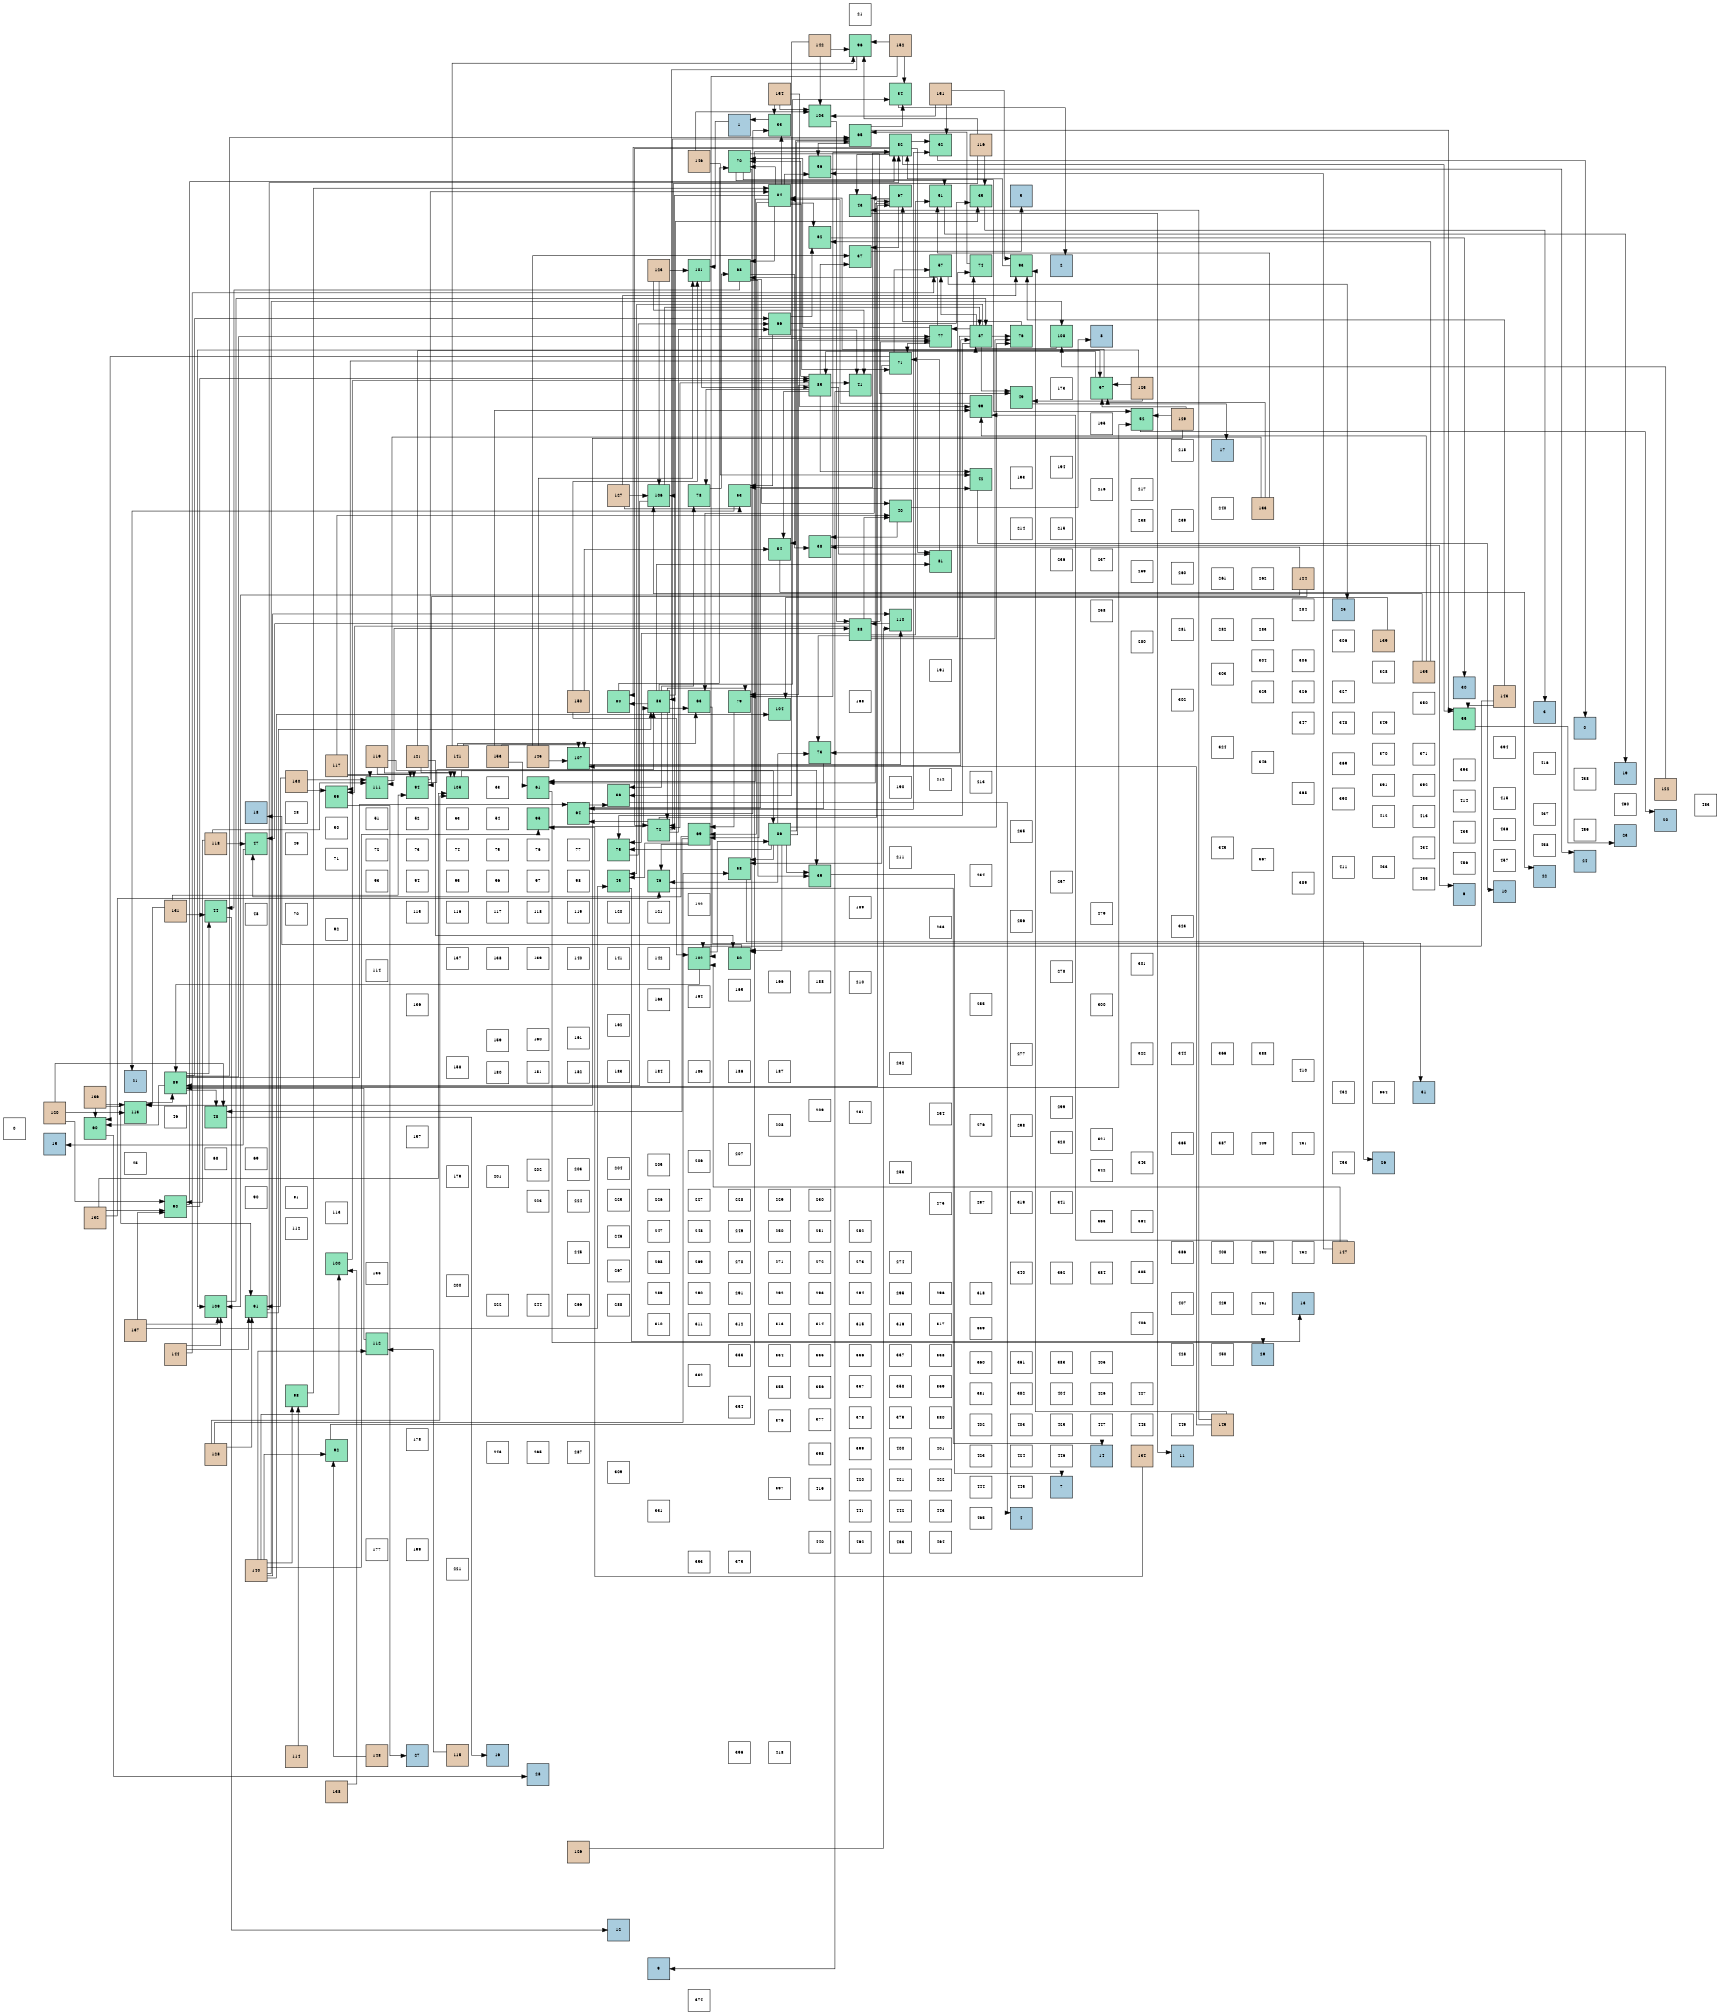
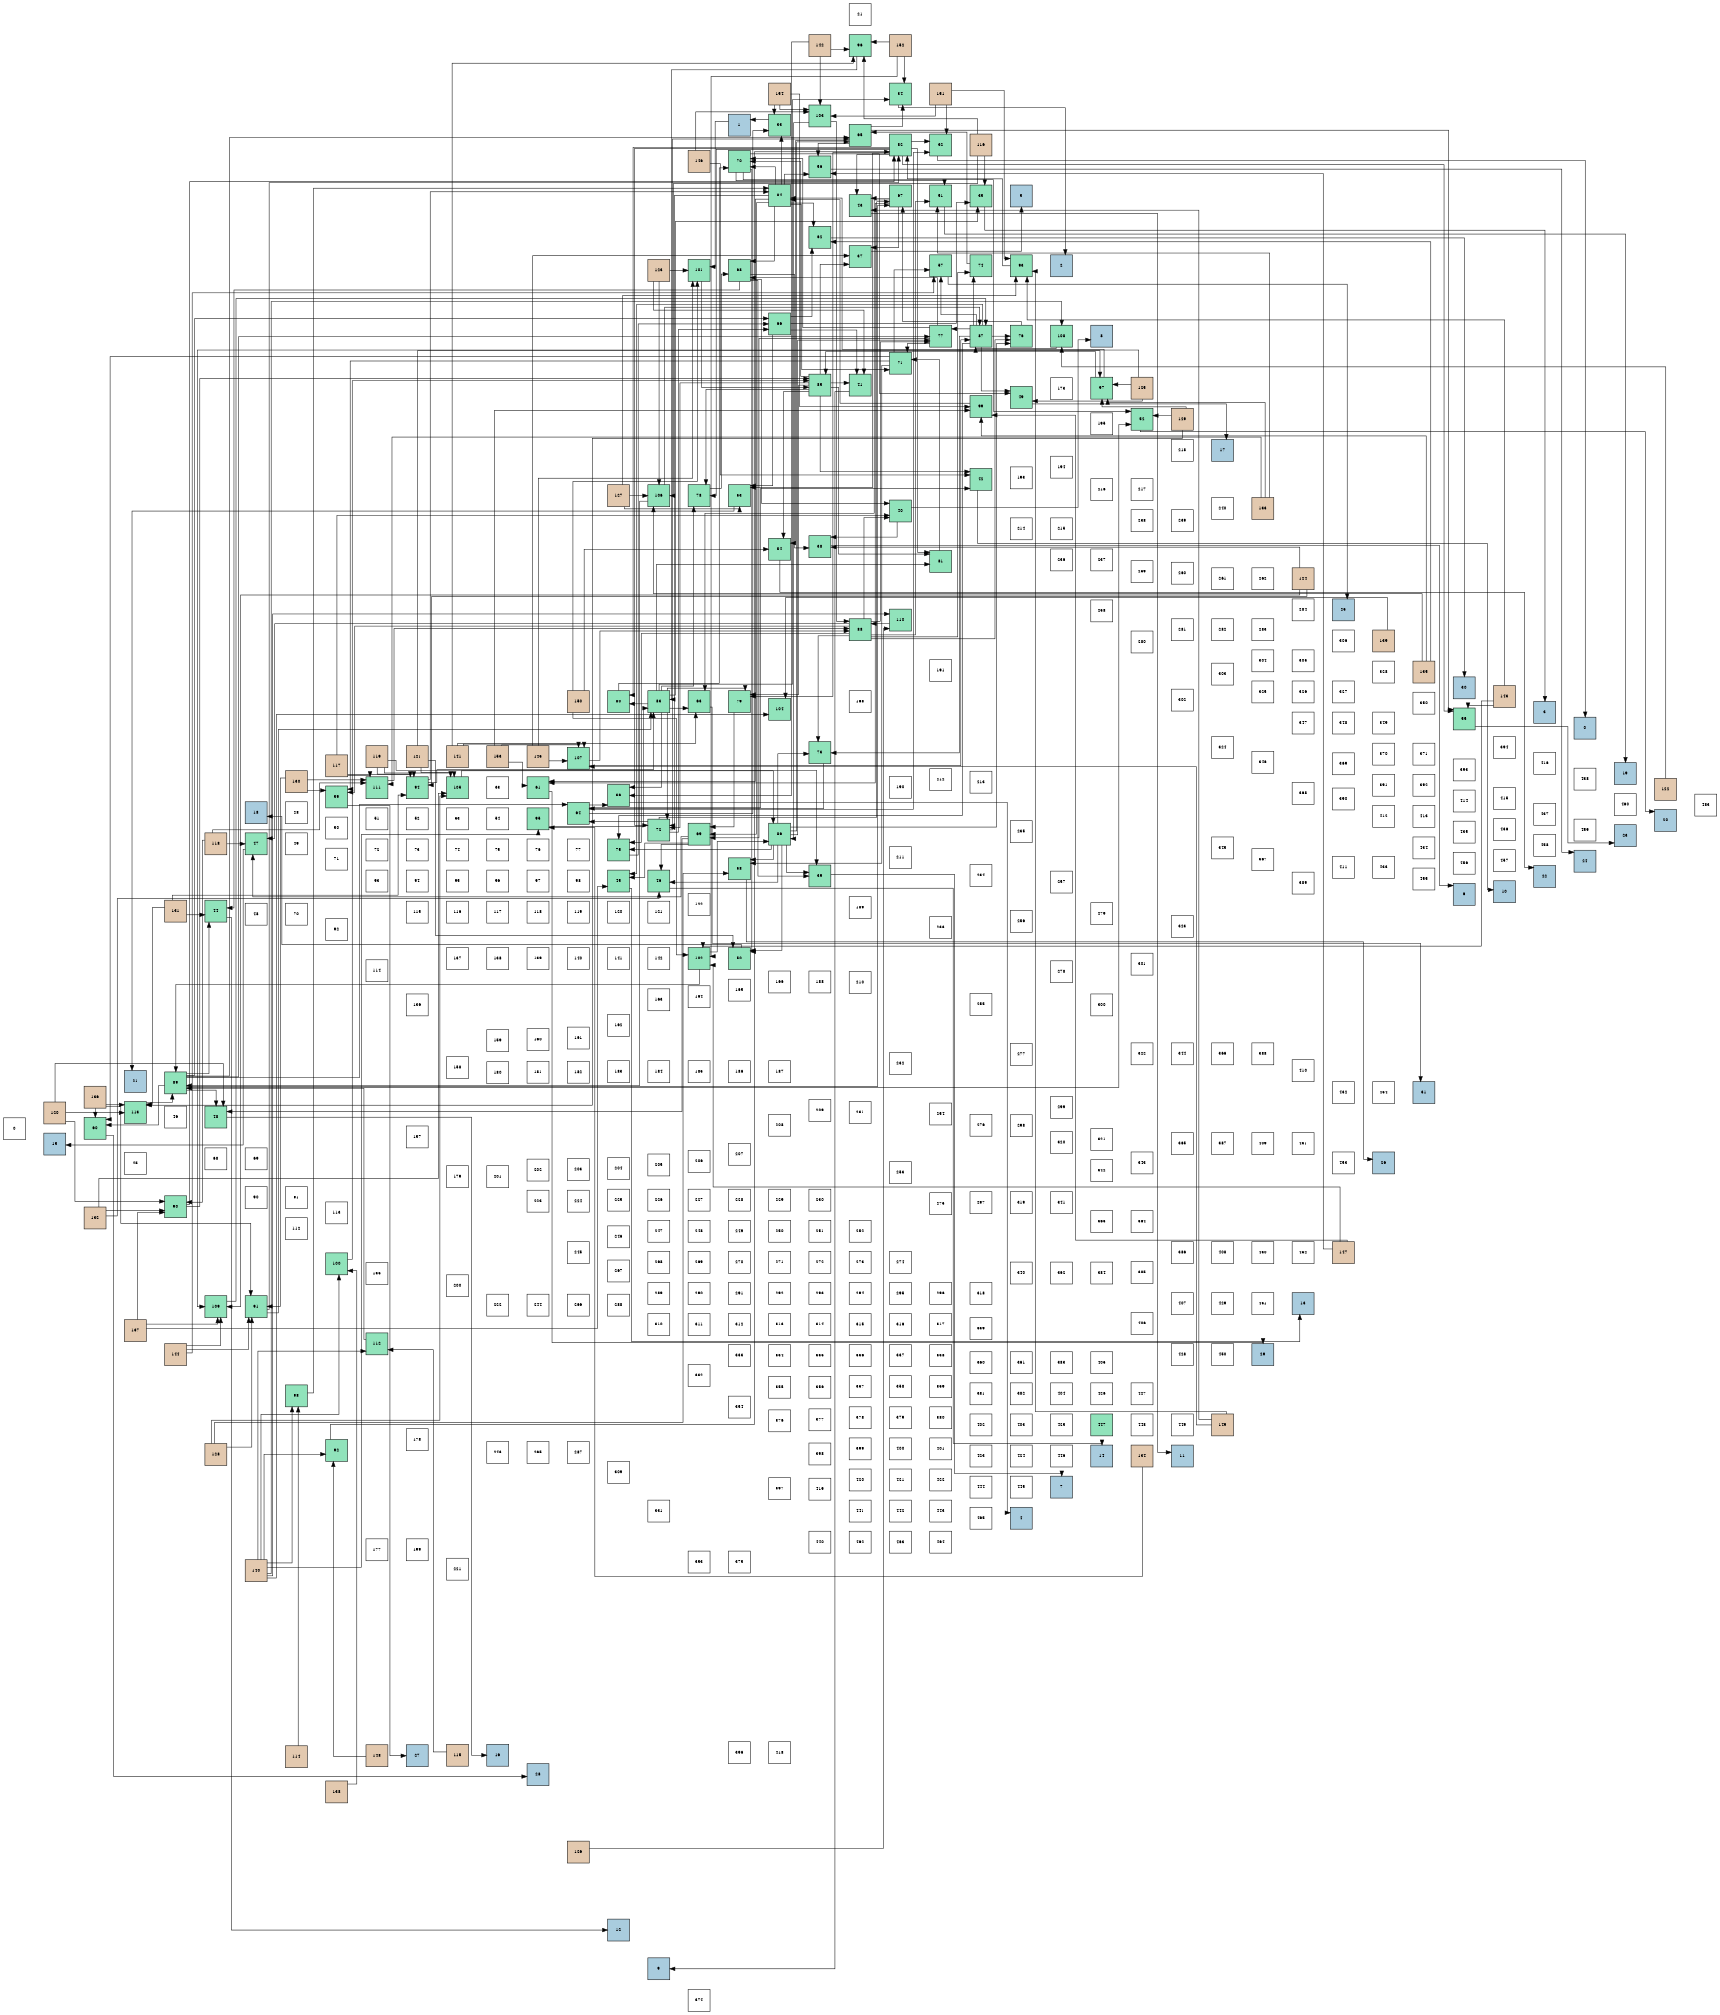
none -> (716, 275)
none -> (794, 473)
(901, 757) -> (600, 636)
(1384, 1093) -> (1384, 1093)
(1102, 1425) -> (1102, 1425)
